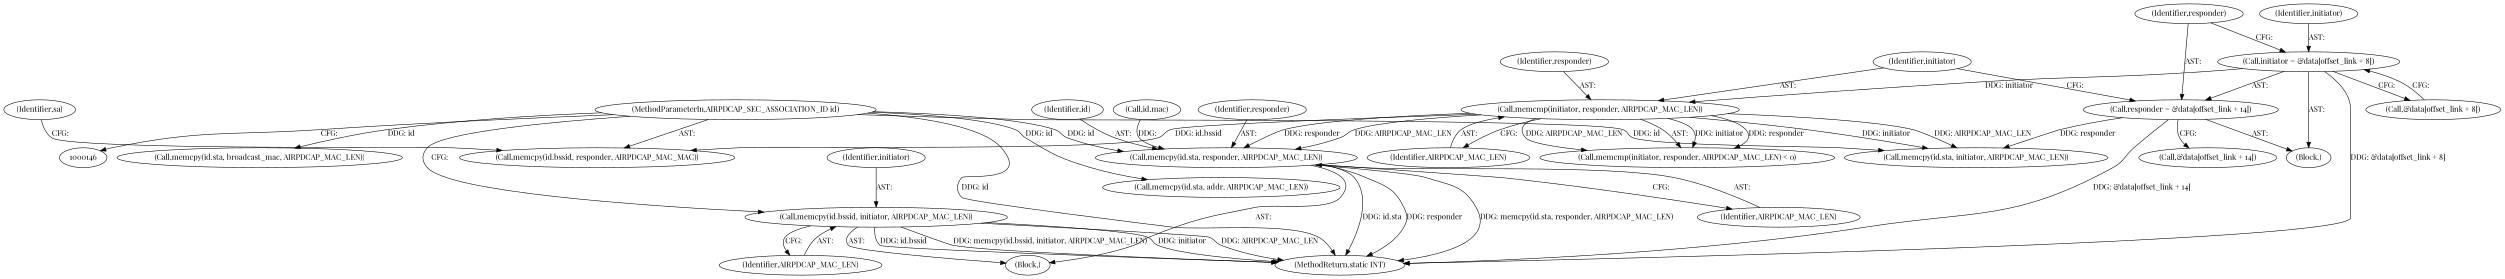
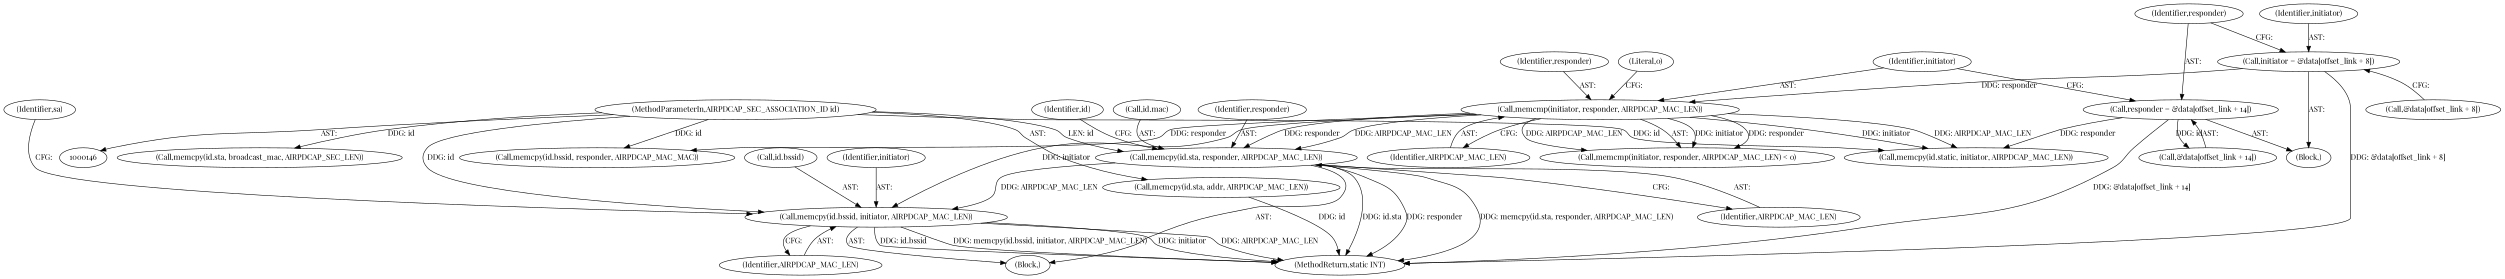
none -> (1646, 62)
(2247, 85) -> (2202, 135)
(2369, 85) -> none
(2009, 86) -> (2009, 86)
(330, 134) -> (330, 134)
(688, 134) -> (688, 134)
(1039, 134) -> (1039, 134)
(1081, 134) -> (1081, 134)
(1125, 134) -> (1125, 134)
(1149, 134) -> (1149, 134)
(1198, 134) -> (1198, 134)
(2189, 134) -> (2189, 134)
none -> (1183, 146)
(263, 147) -> (365, 200)
(260, 158) -> (260, 158)
(441, 158) -> (441, 158)
none -> (781, 158)
(1976, 158) -> (1976, 158)
none -> (1029, 171)
(1034, 209) -> (1299, 217)
